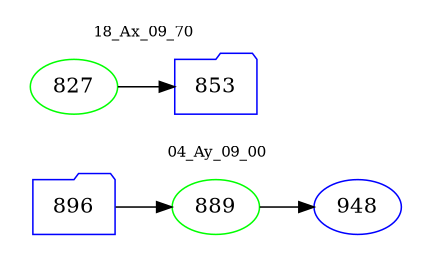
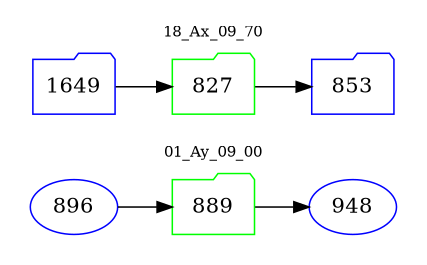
none -> (74, 87)
(74, 87) -> (213, 87)
(217, 153) -> (213, 153)
(74, 207) -> (74, 207)
(216, 207) -> (213, 207)
